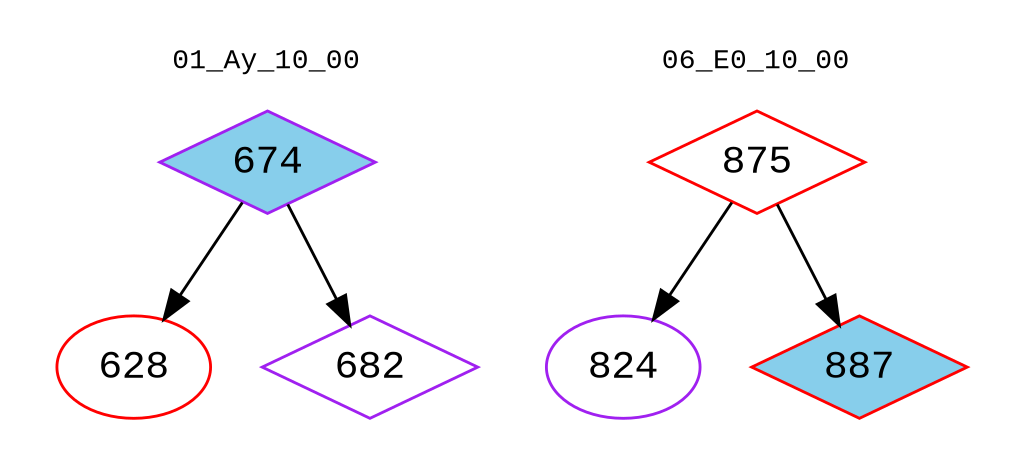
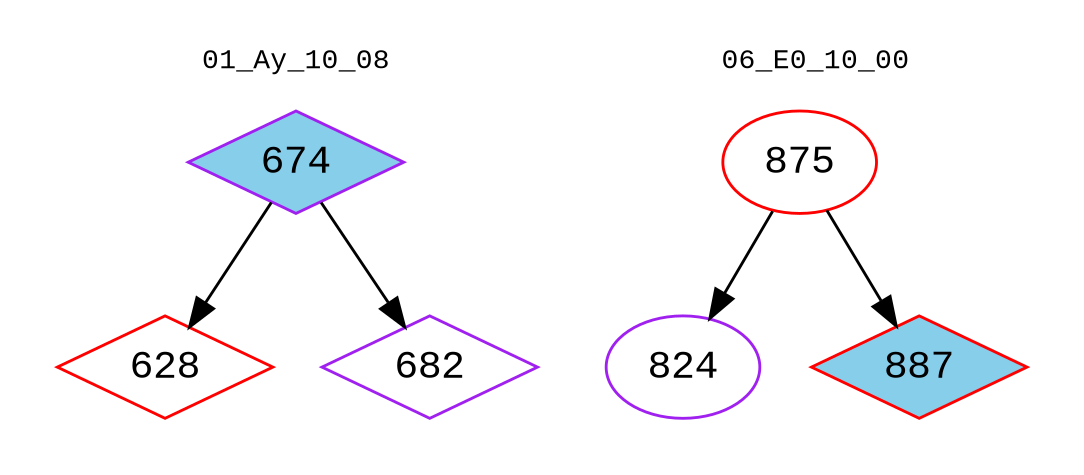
(268, 61) -> (297, 61)
(757, 162) -> (800, 162)
(134, 367) -> (165, 367)
